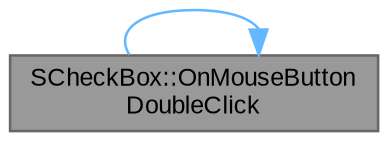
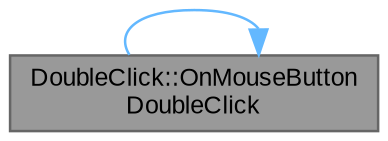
(194, 93) -> (194, 93)
